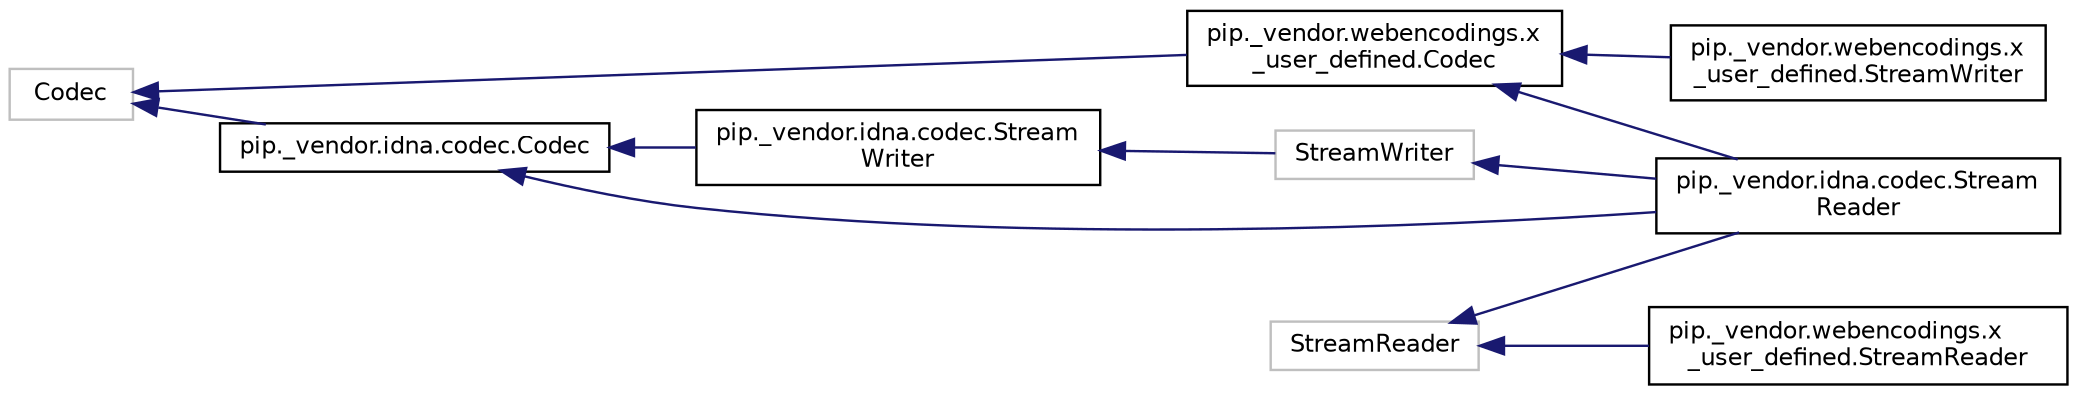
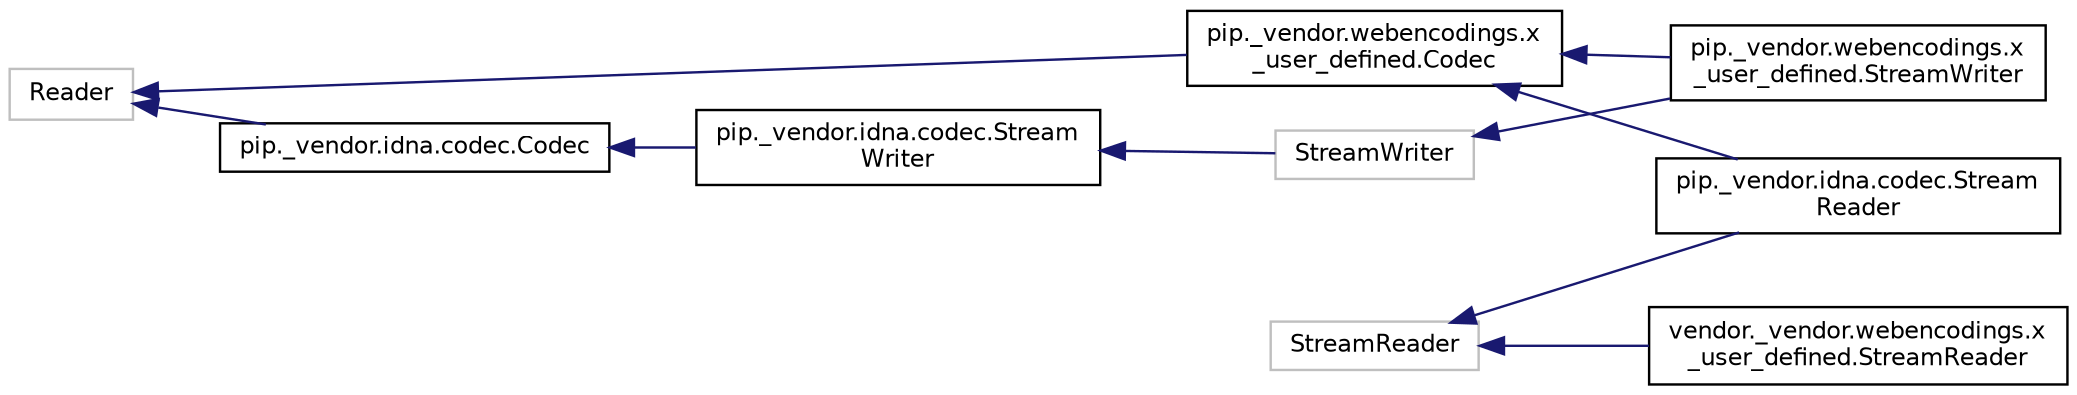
(71, 94) -> (71, 94)
(1577, 172) -> (1558, 120)
(1089, 229) -> none
(1858, 346) -> (1858, 346)
